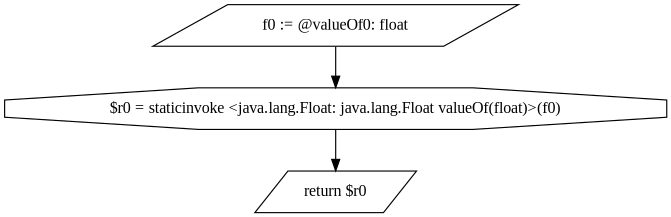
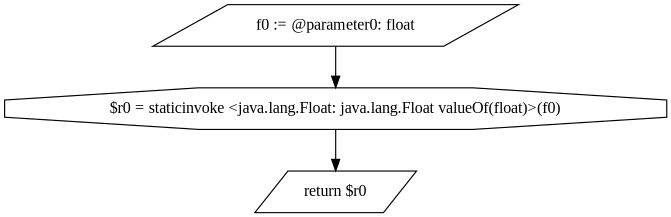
(336, 25) -> (336, 25)
